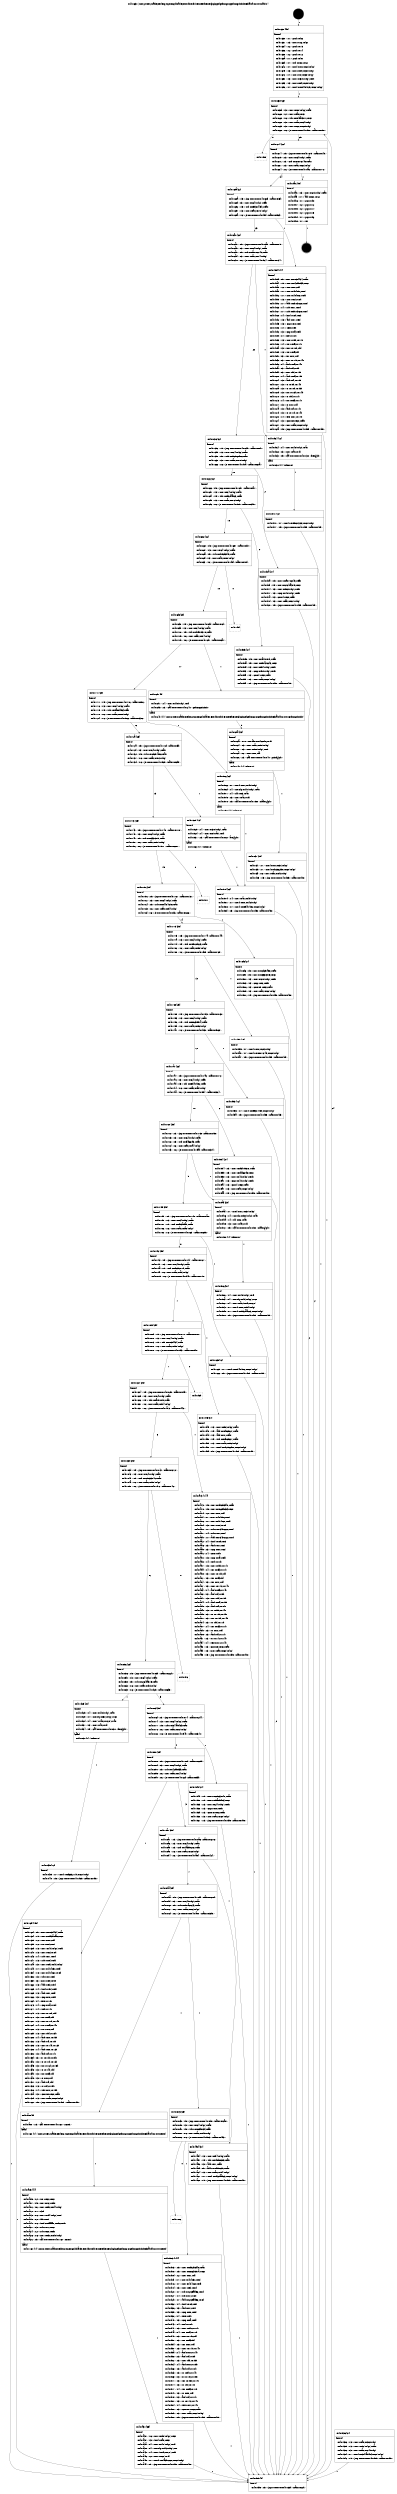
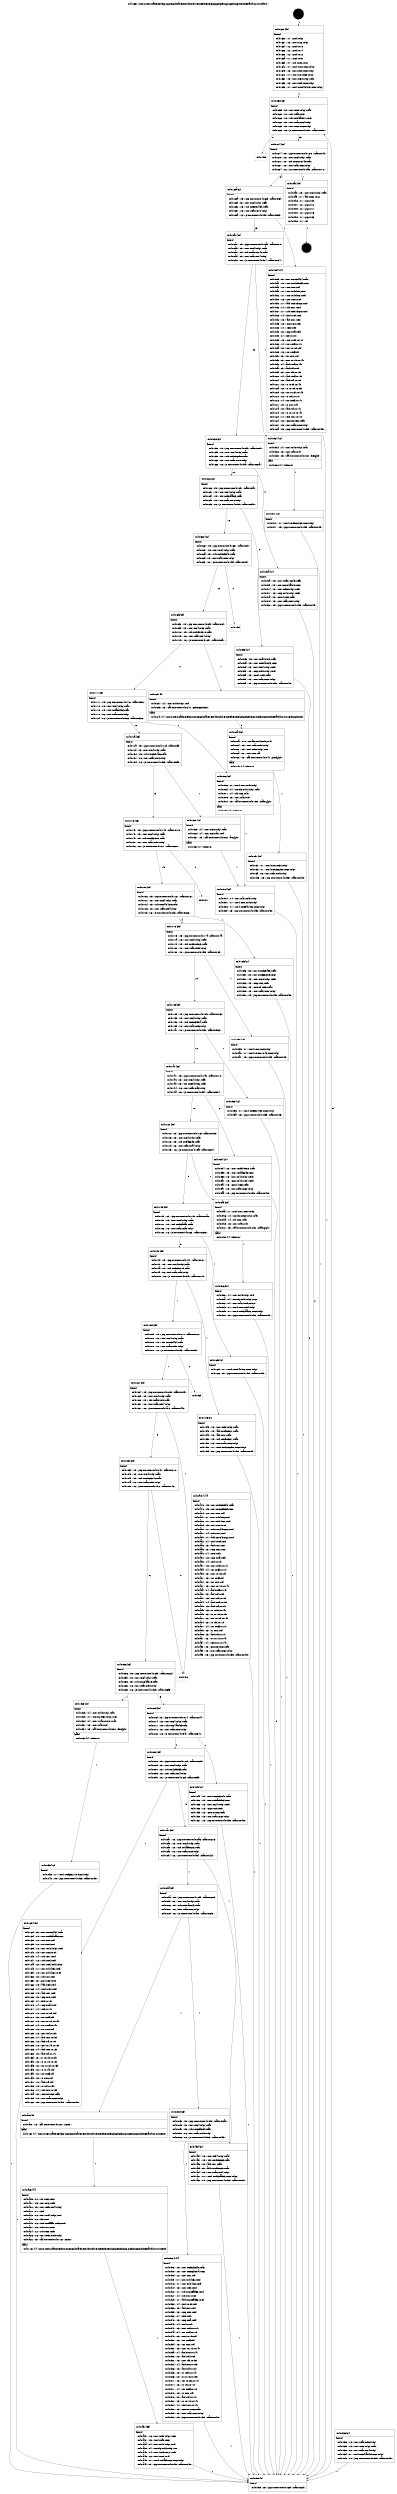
(193, 1451) -> (188, 1541)
(176, 2220) -> none
